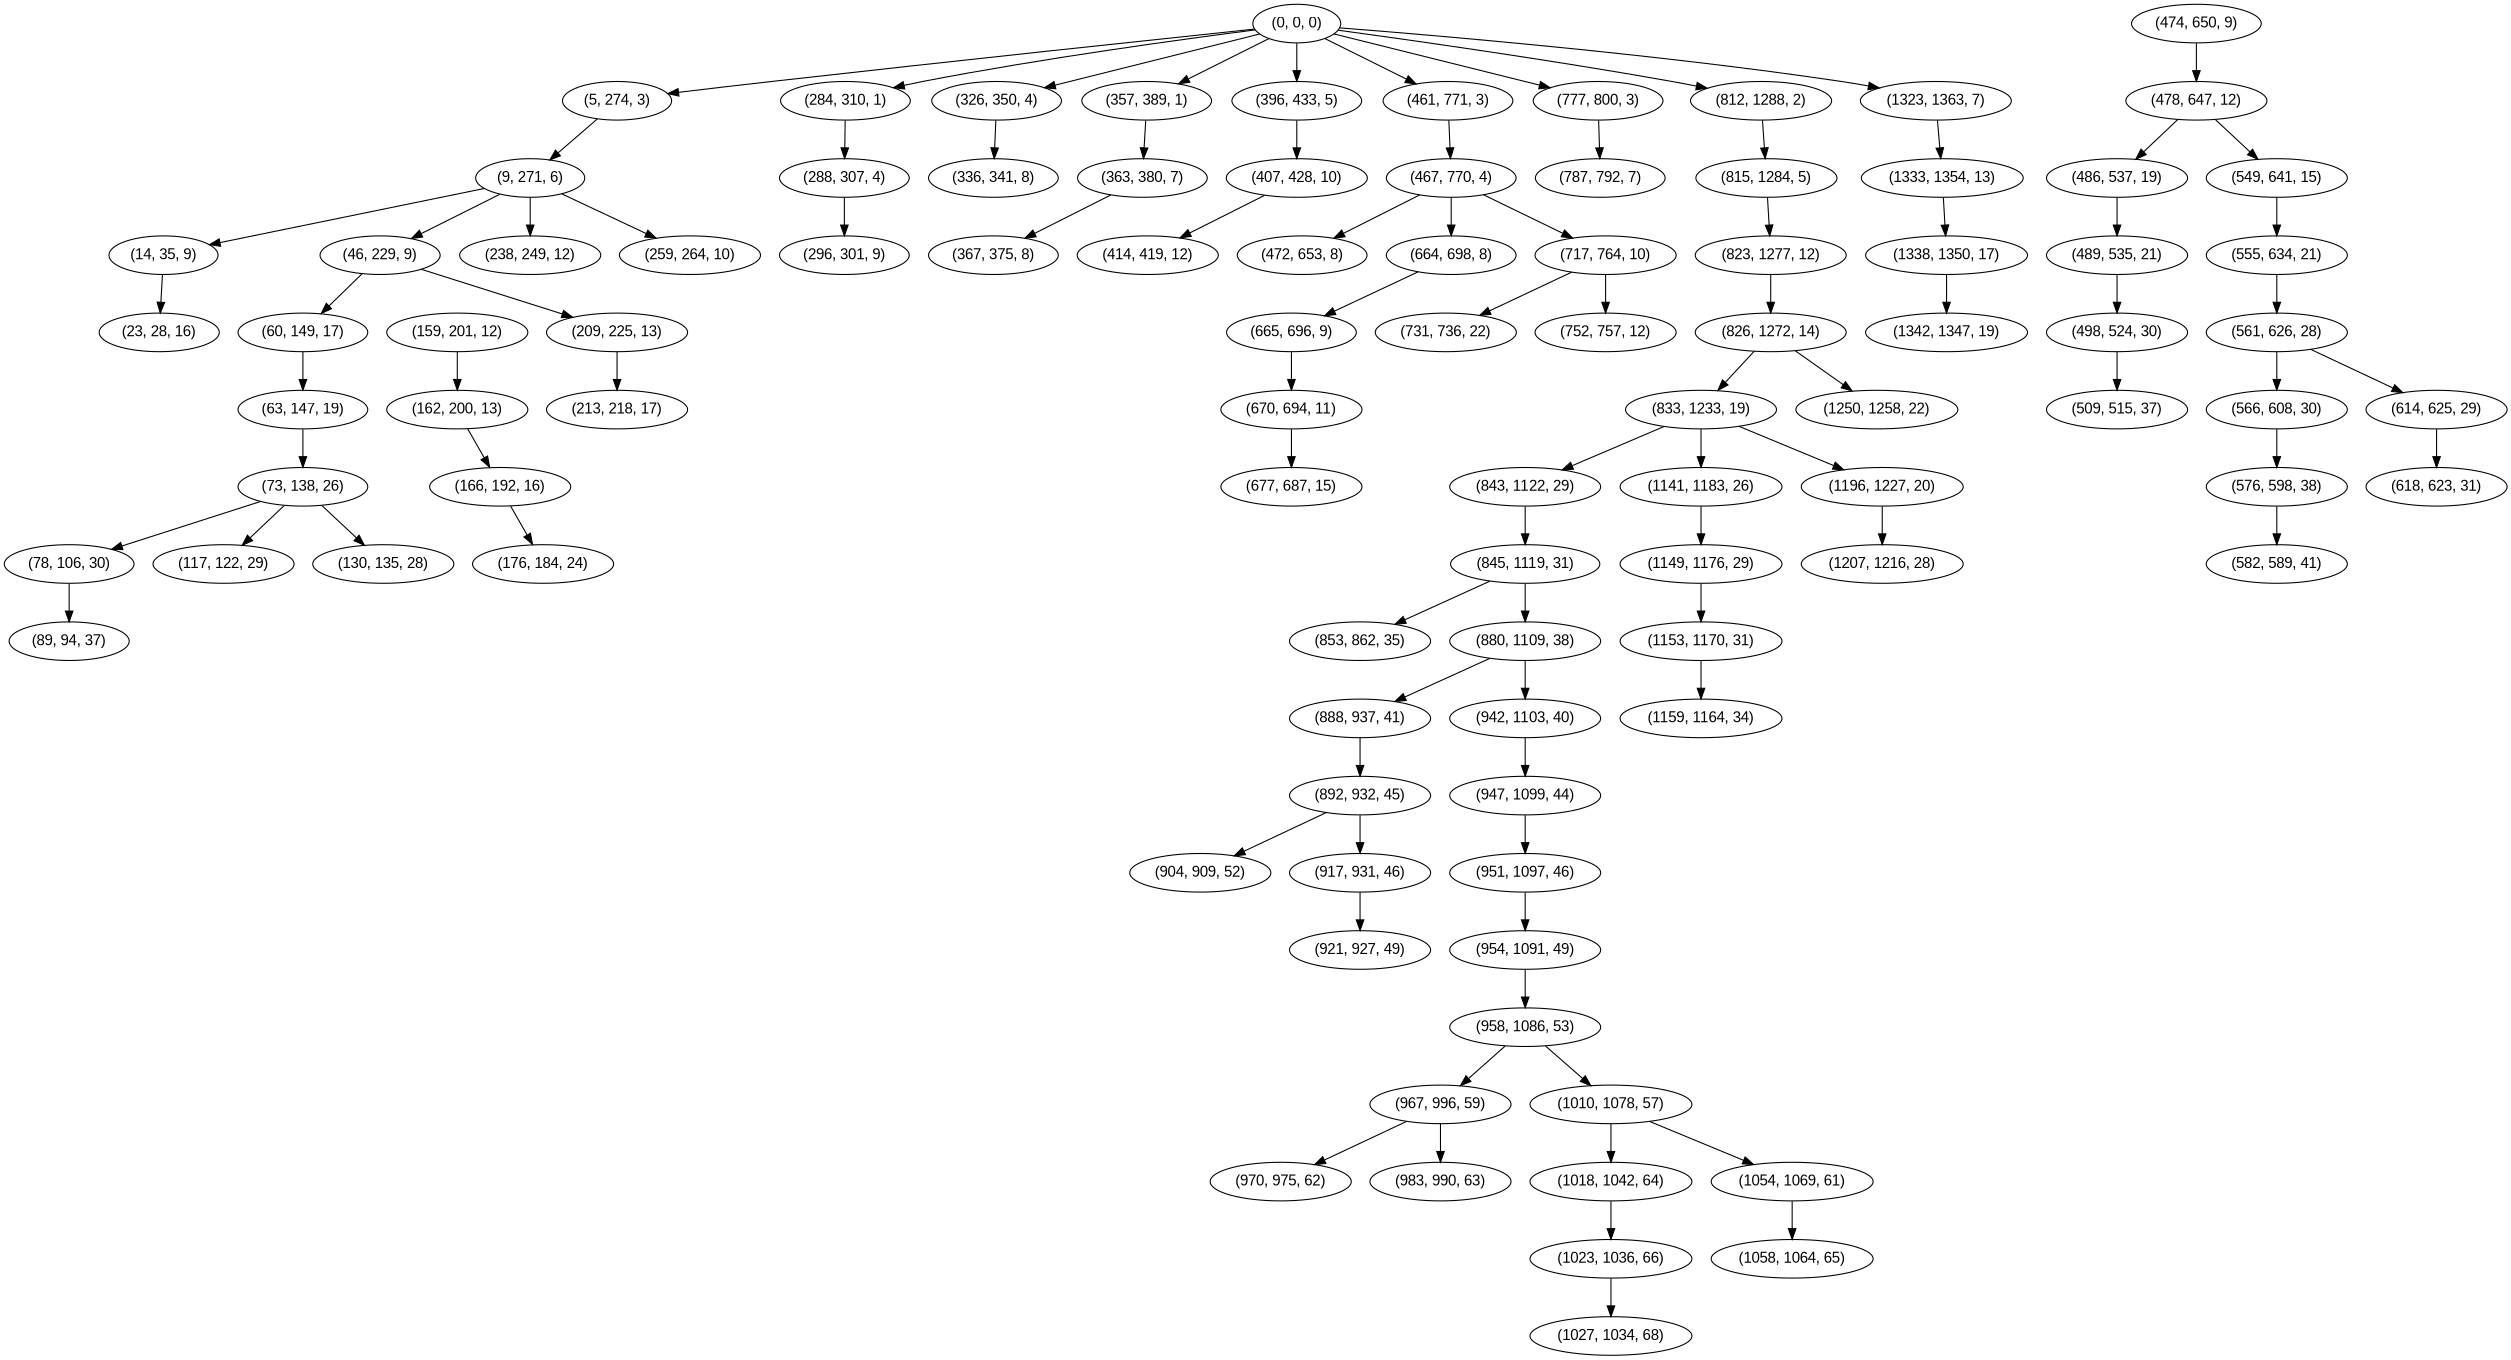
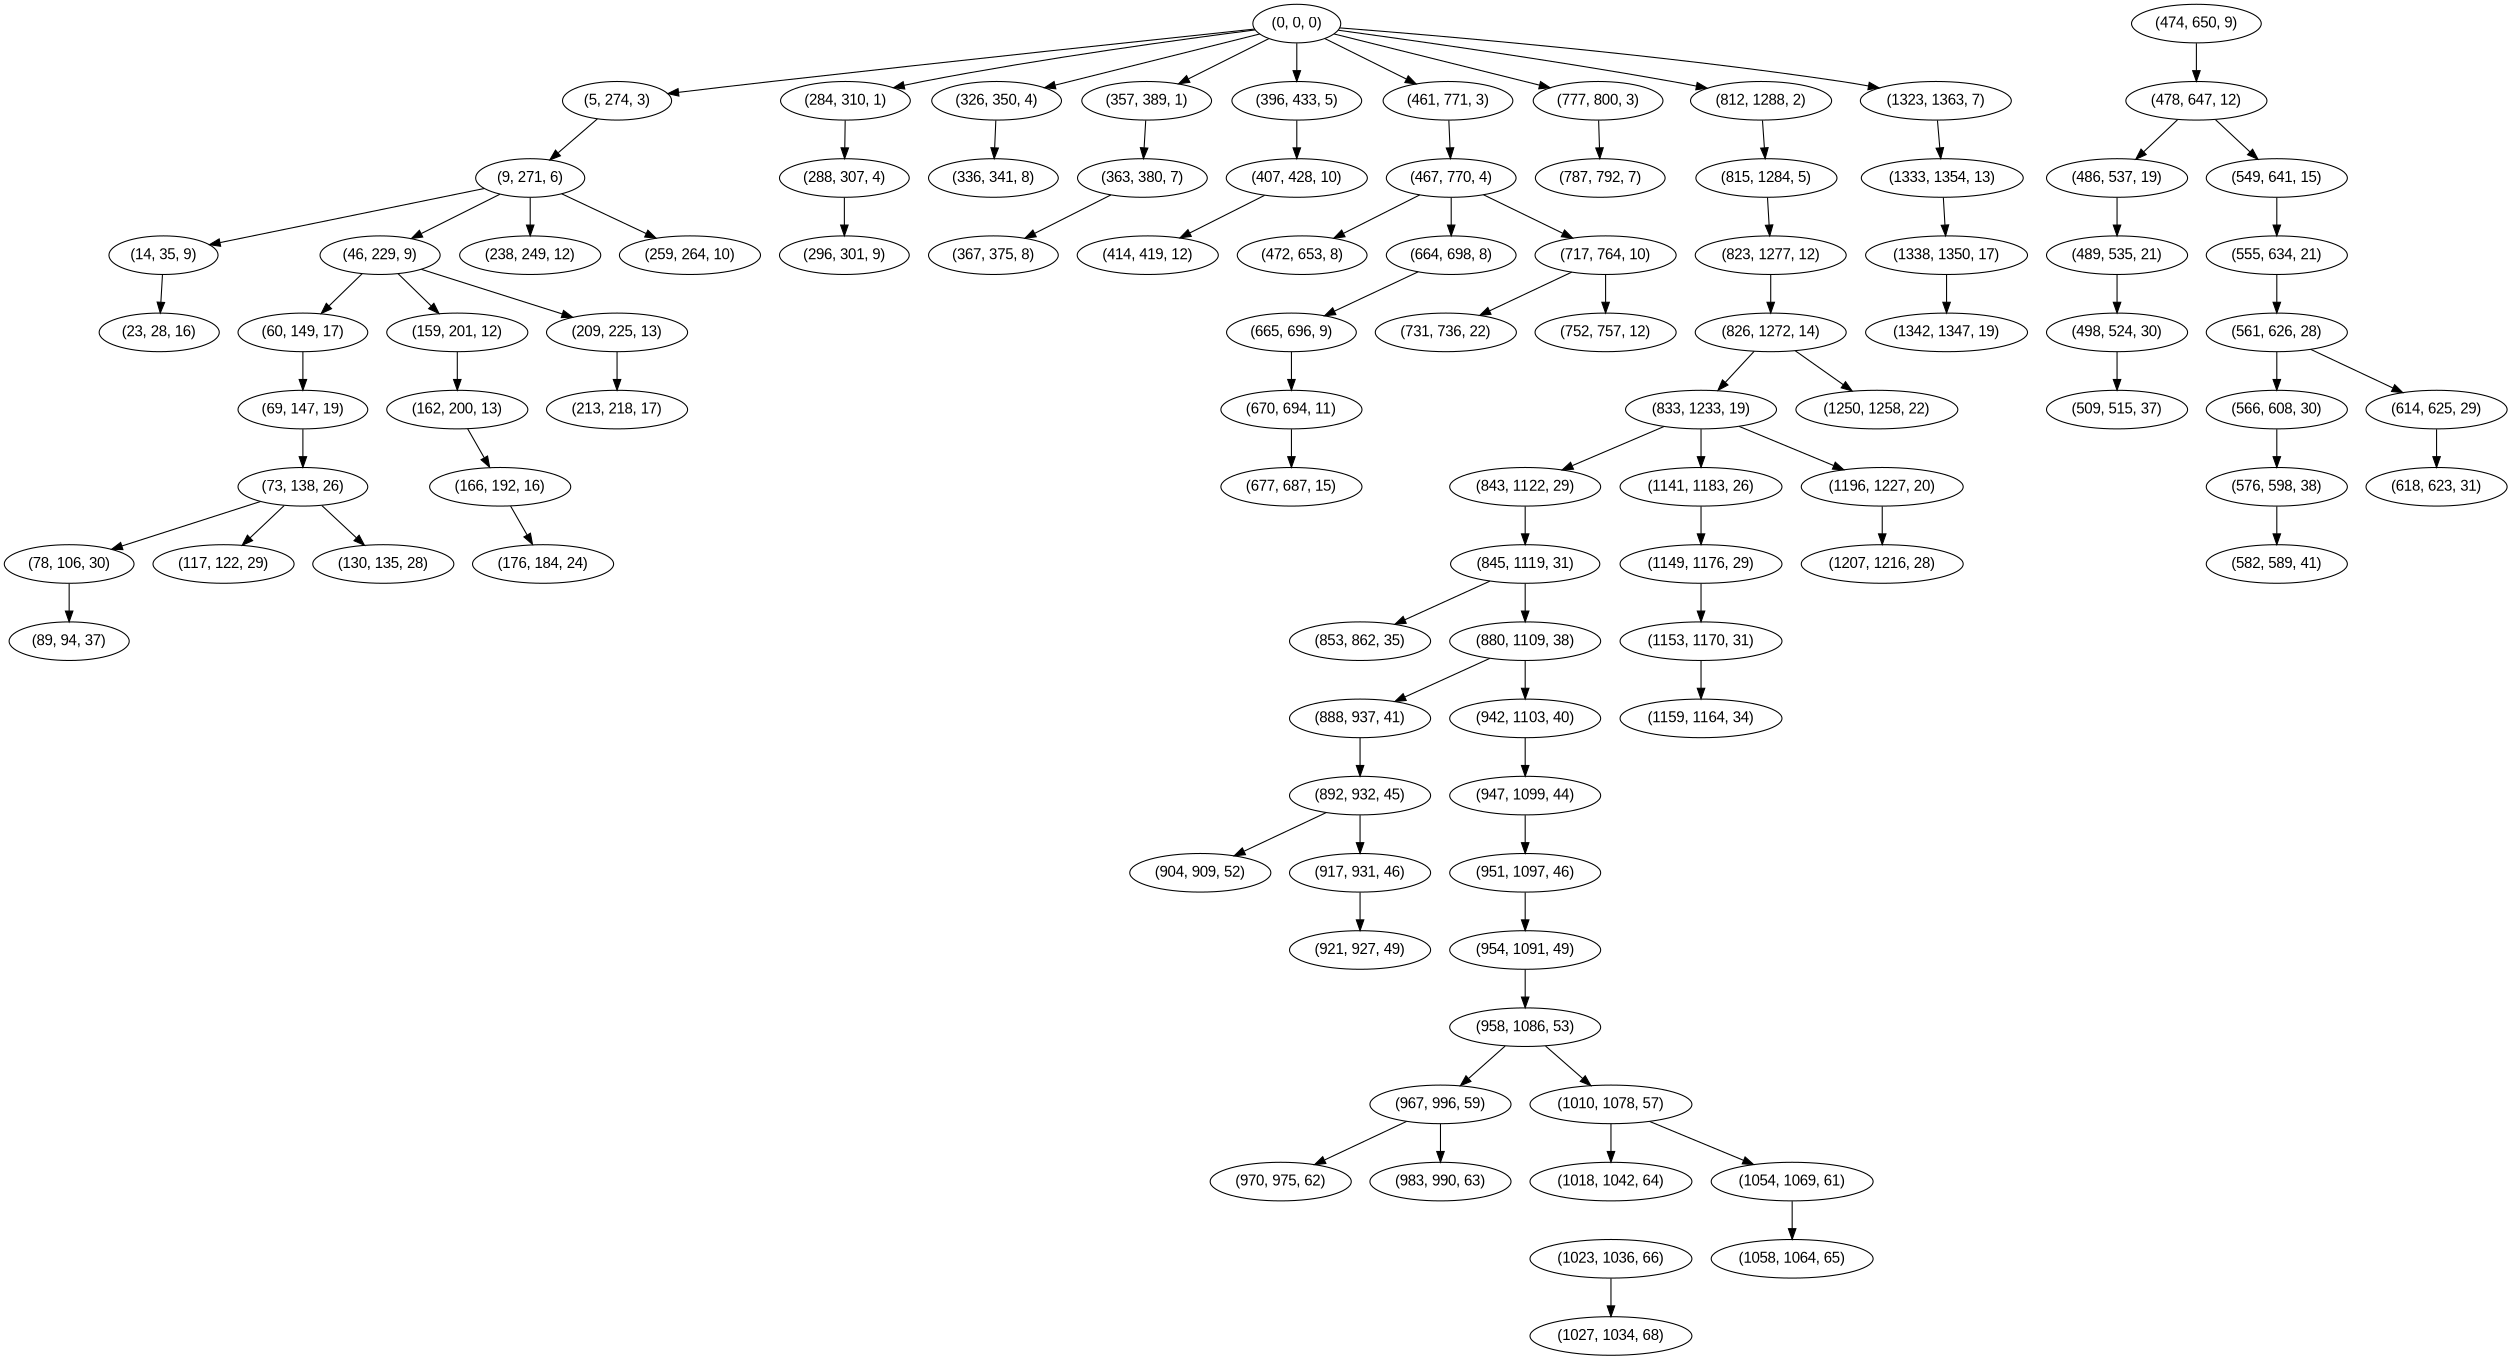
none -> (414, 290)
(303, 410) -> (303, 410)
(1611, 1215) -> none
